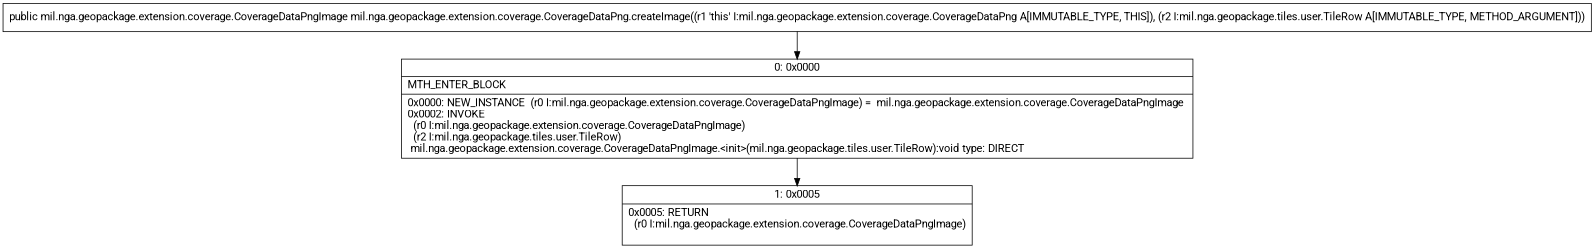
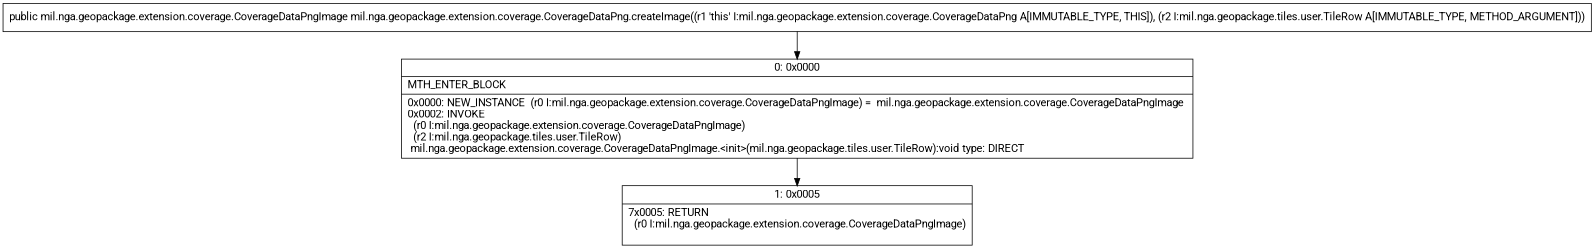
(671, 213) -> (671, 213)
